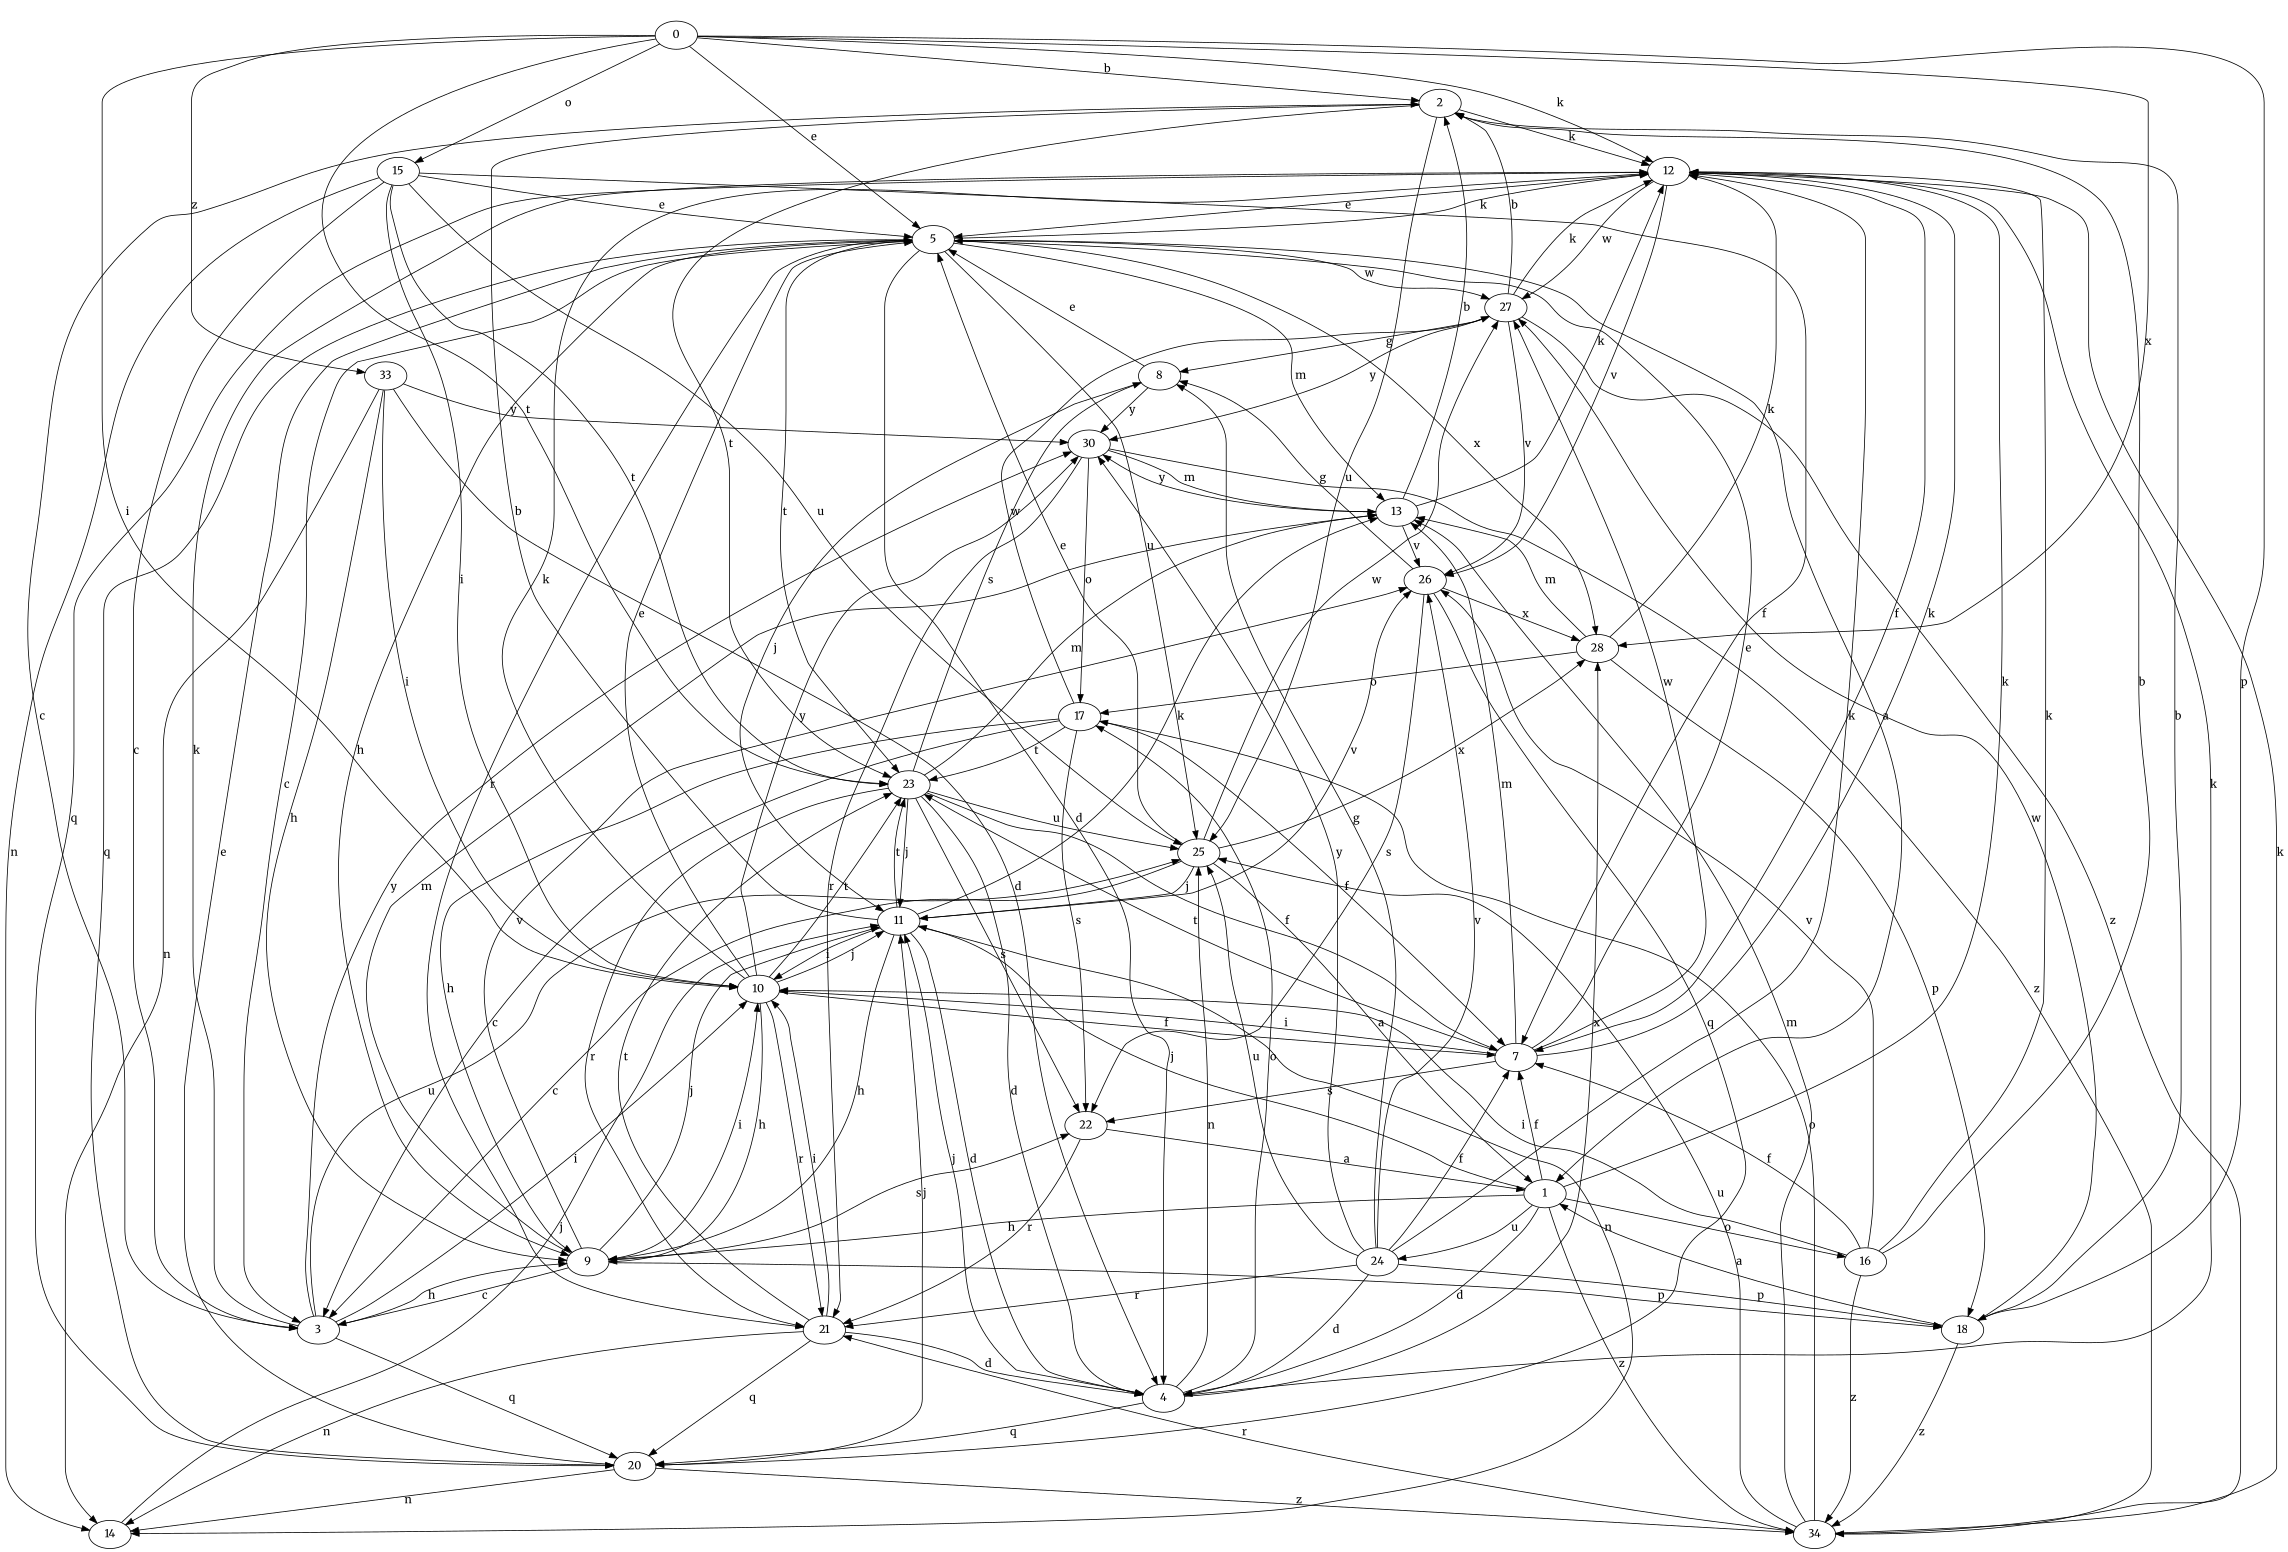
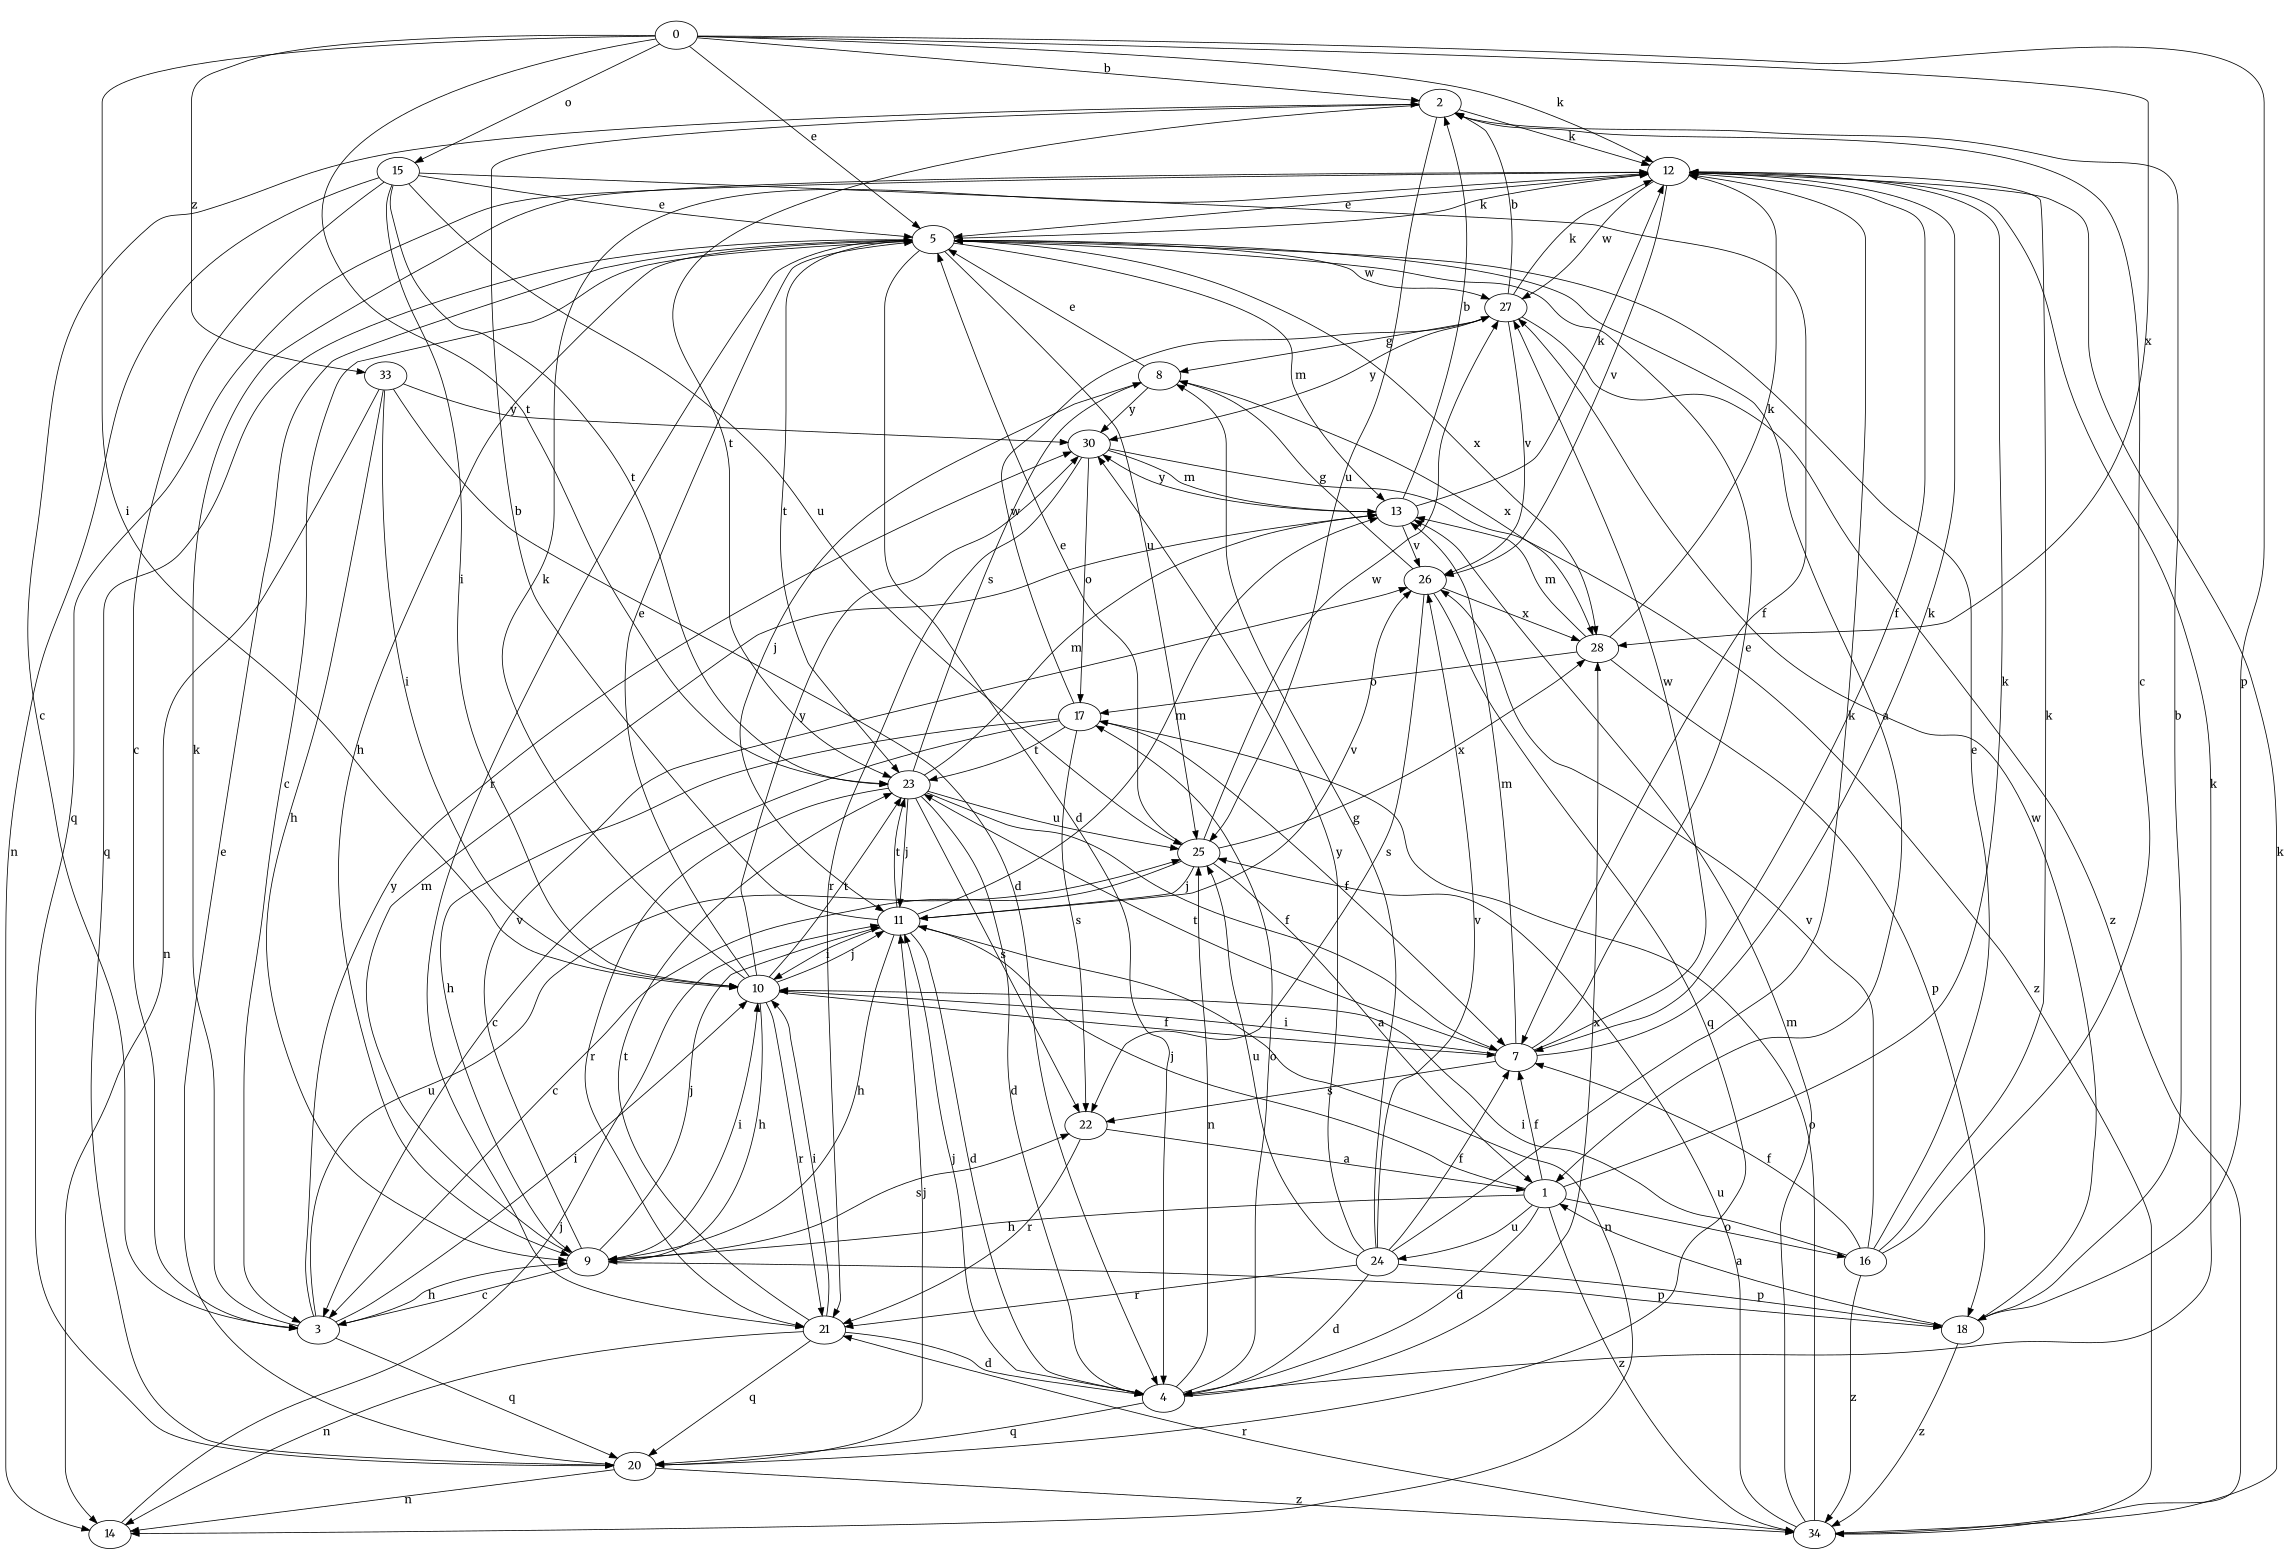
none -> (1816, 435)
none -> (1409, 469)
(2142, 683) -> (2142, 683)
(1181, 717) -> (1181, 717)
